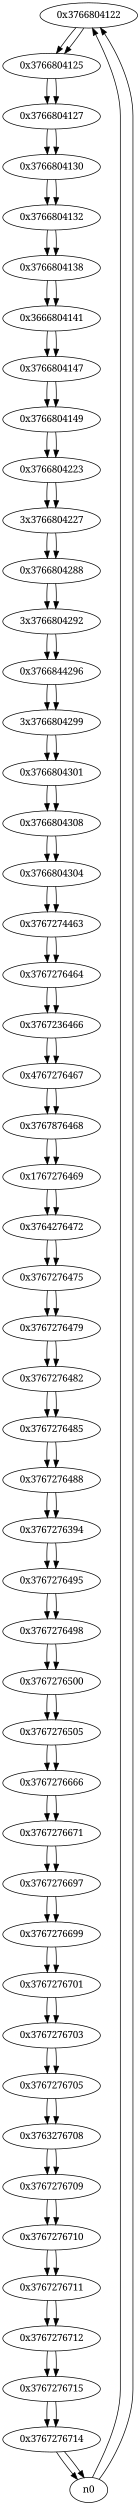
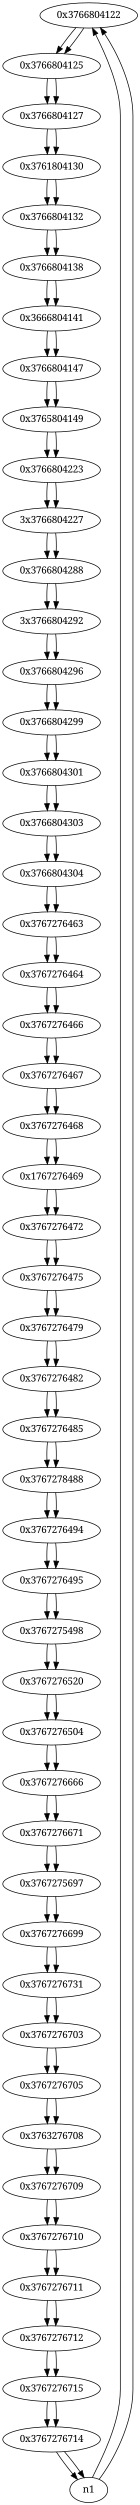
(52, 167) -> (52, 167)
(52, 419) -> (52, 419)
(52, 672) -> (52, 672)
(52, 722) -> (52, 722)
(52, 823) -> (52, 823)
(52, 924) -> (52, 924)
(52, 1025) -> (52, 1025)
(52, 1076) -> (52, 1076)
(52, 1126) -> (52, 1126)
(52, 1227) -> (52, 1227)
(52, 1480) -> (52, 1480)
(52, 1530) -> (52, 1530)
(52, 1631) -> (52, 1631)
(52, 1682) -> (52, 1682)
(52, 1732) -> (52, 1732)
(52, 1884) -> (52, 1884)
(52, 1985) -> (52, 1985)
(89, 2490) -> (89, 2490)
